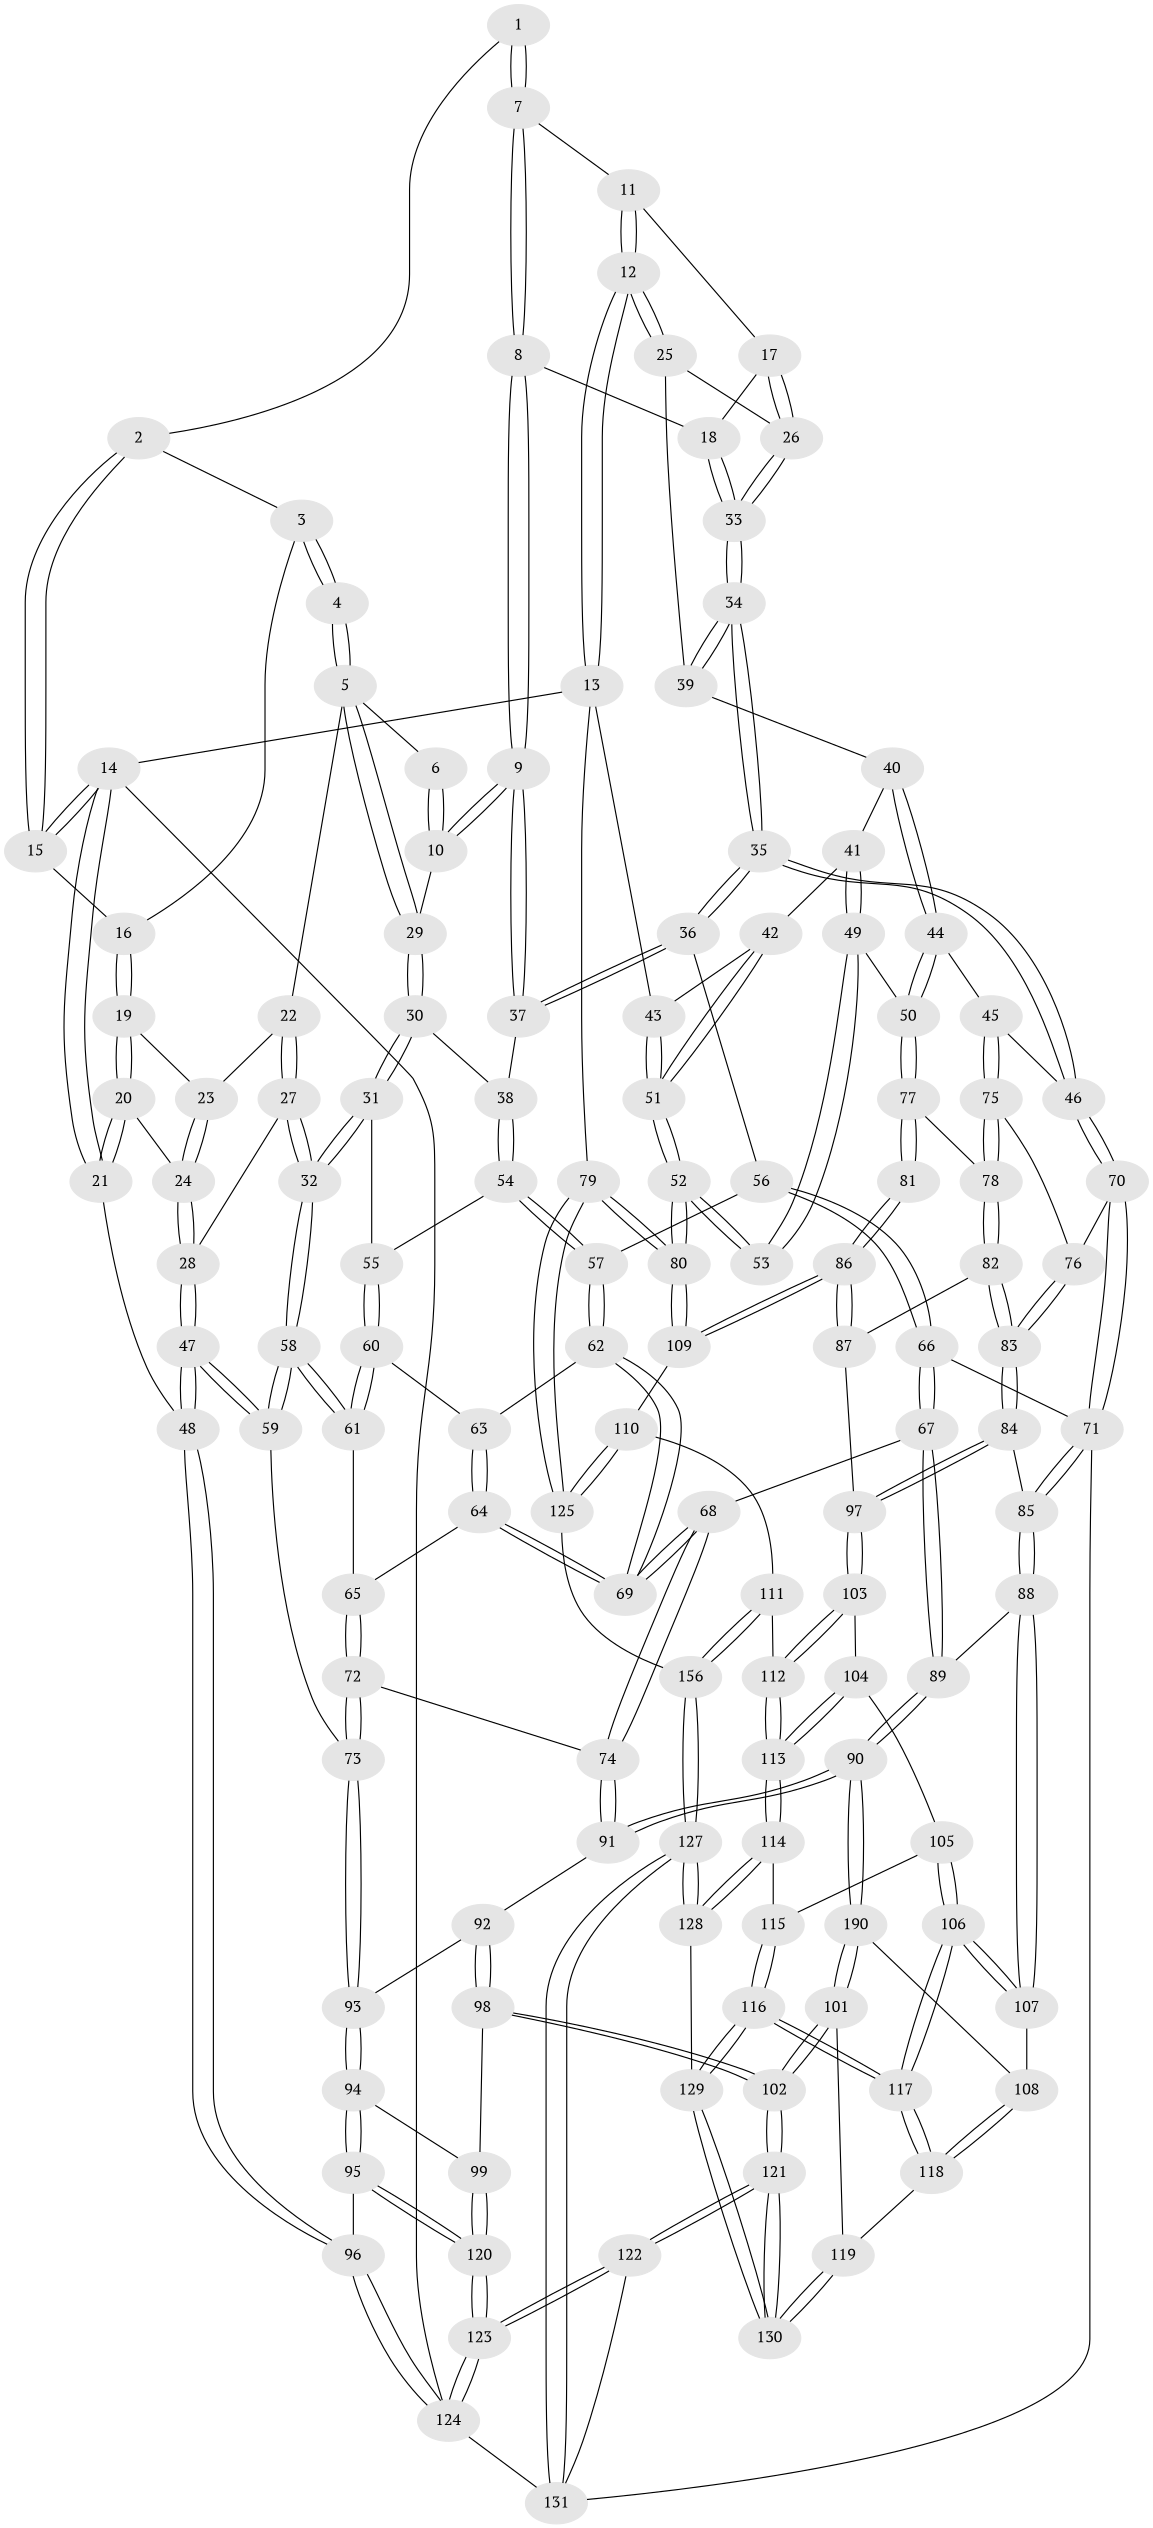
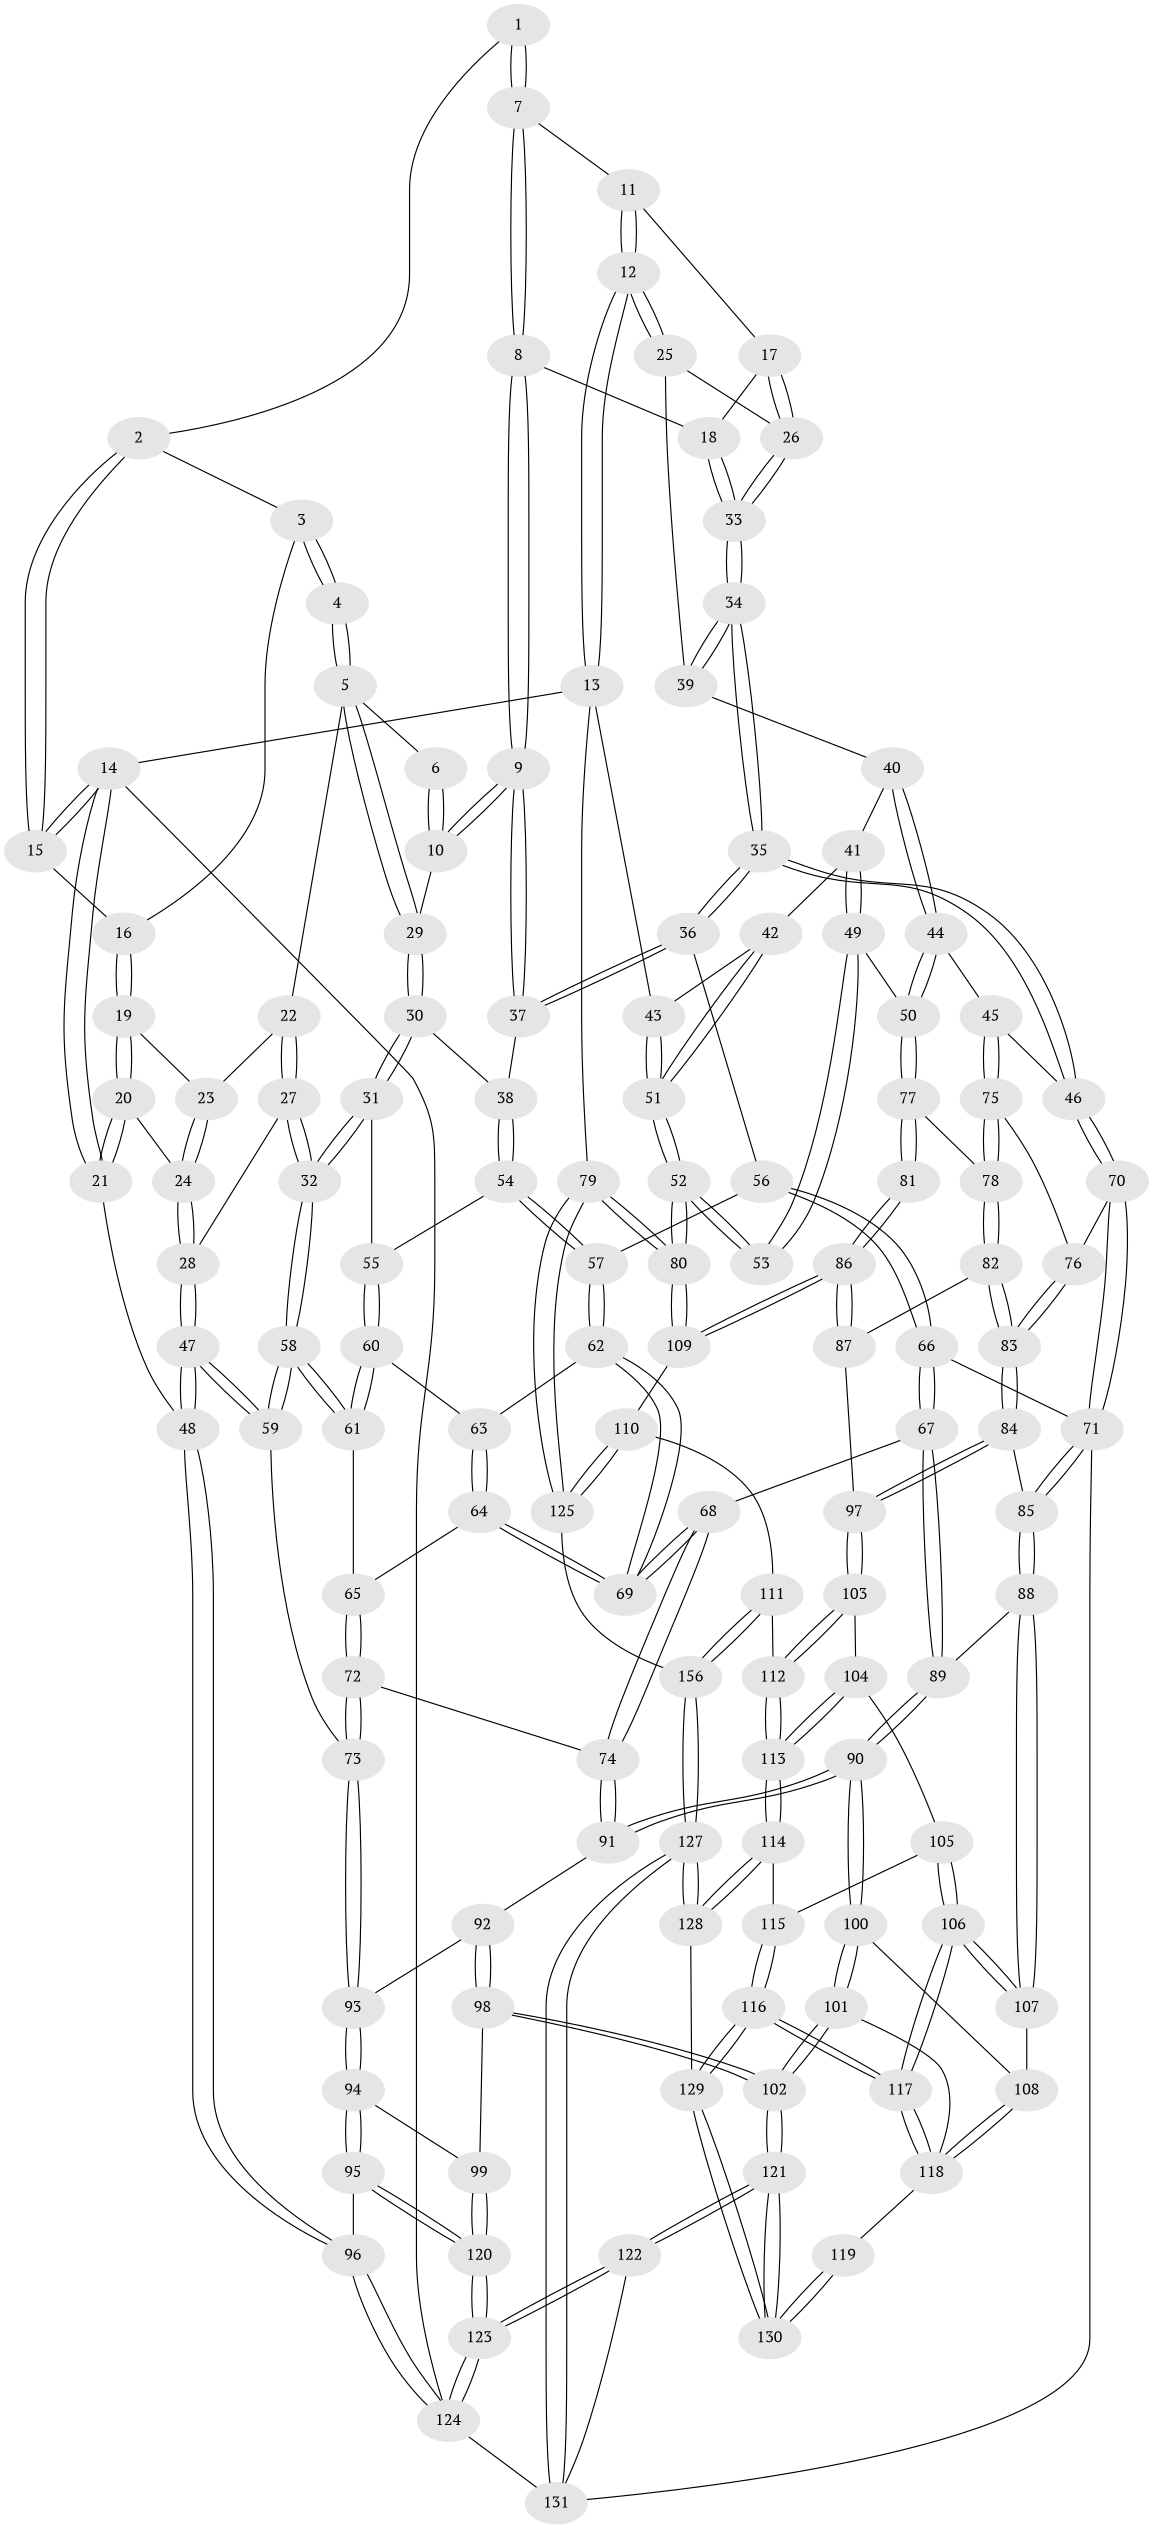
(856, 1925) -> (856, 1925)
(840, 2131) -> (939, 2066)
